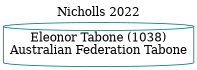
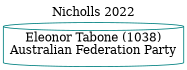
(99, 45) -> (94, 45)
